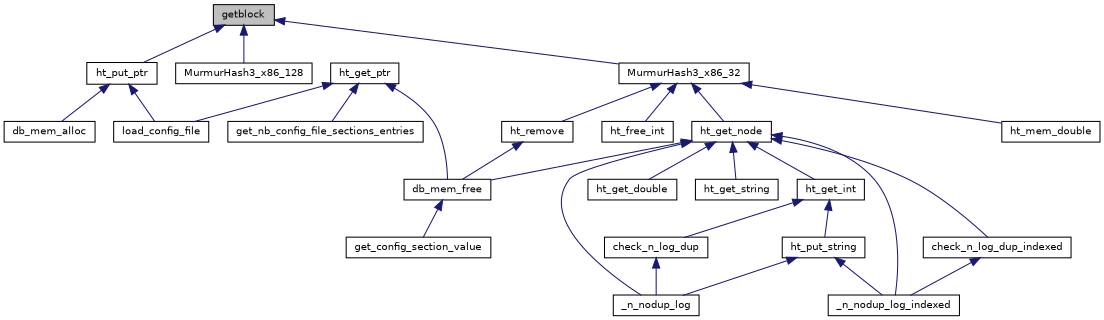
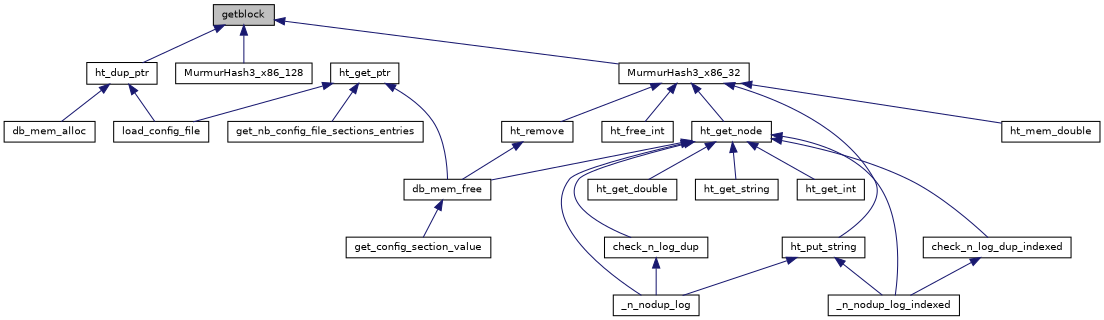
(122, 73) -> (122, 73)
(738, 220) -> (577, 183)
(827, 224) -> (843, 142)
